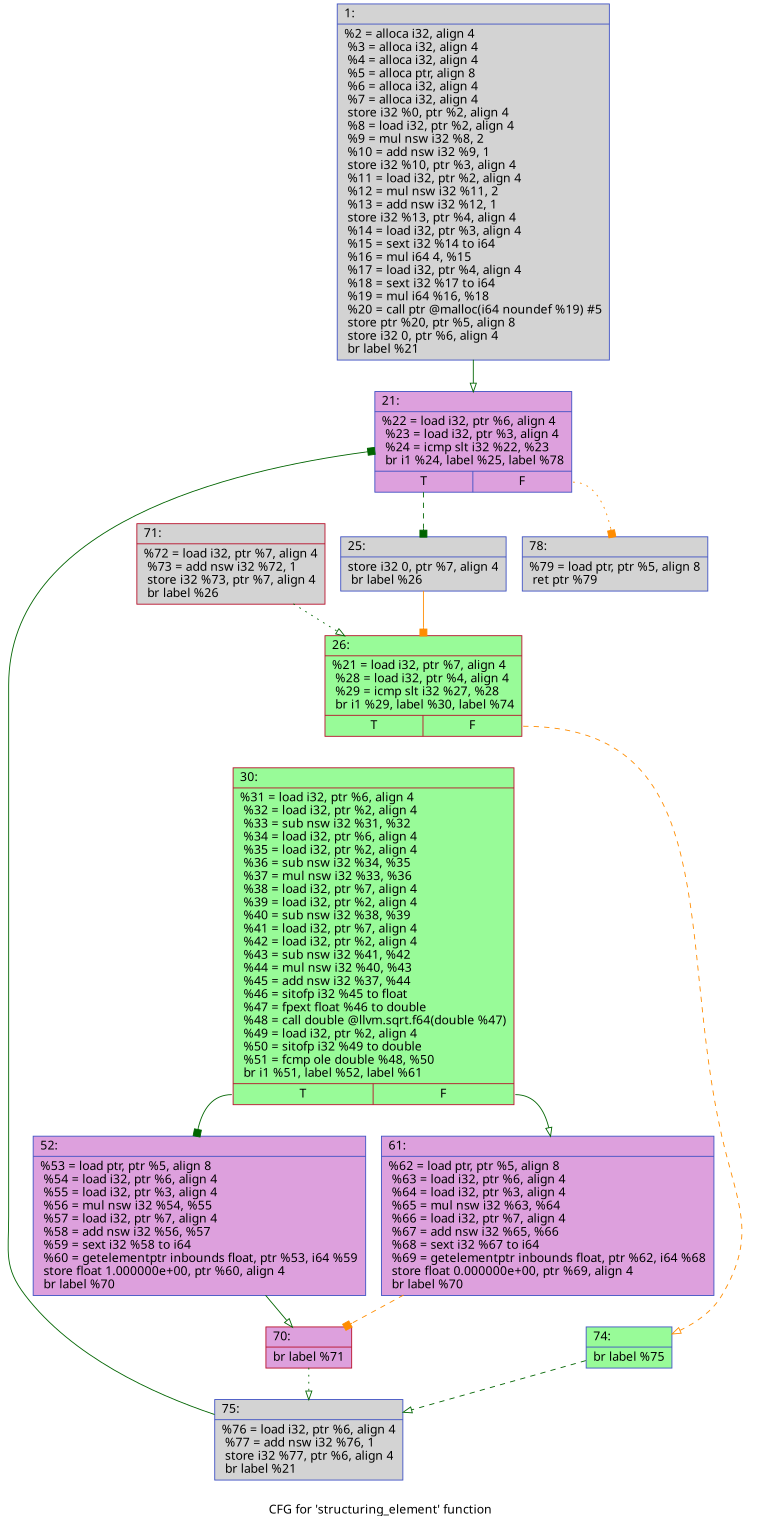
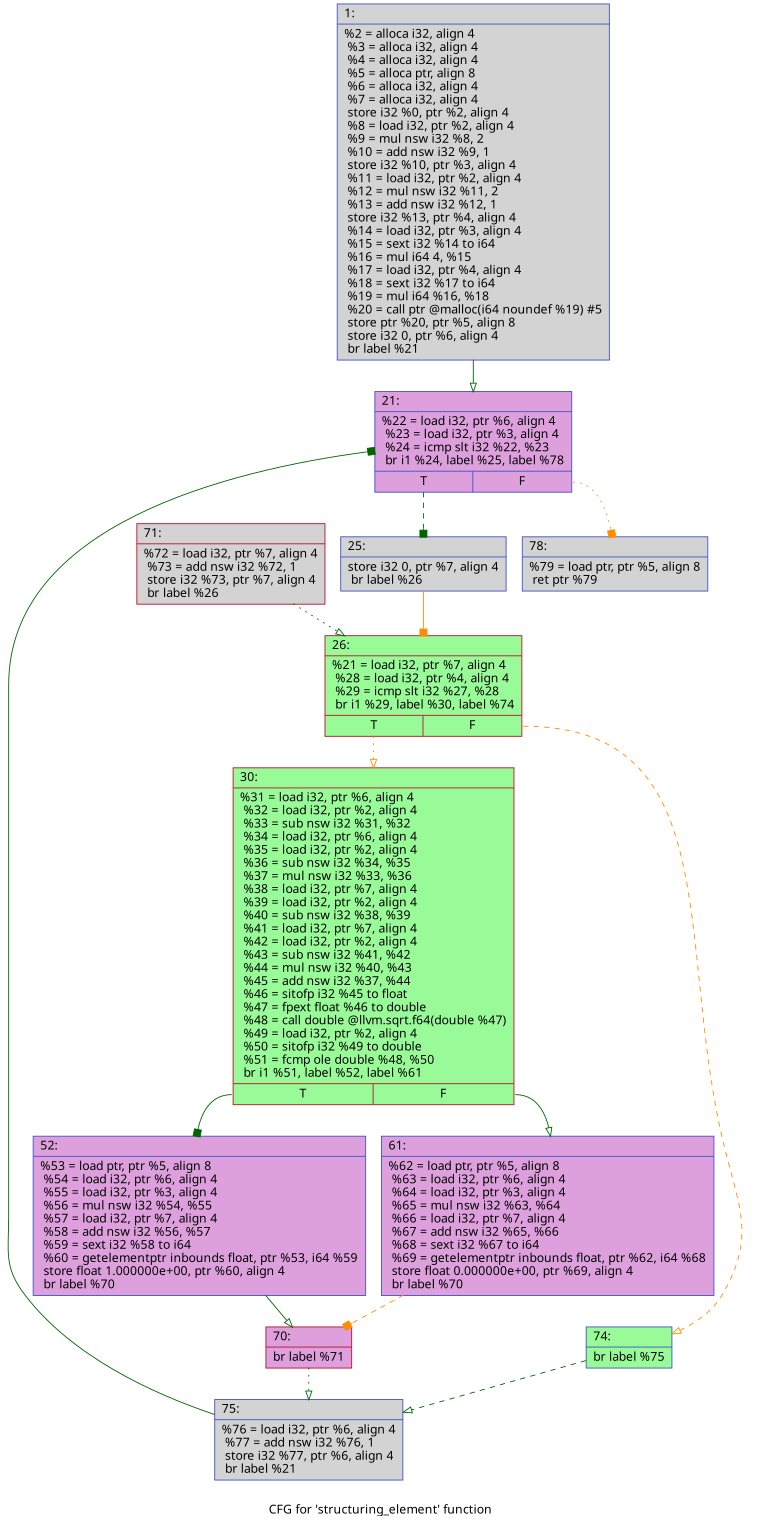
none -> (374, 748)
